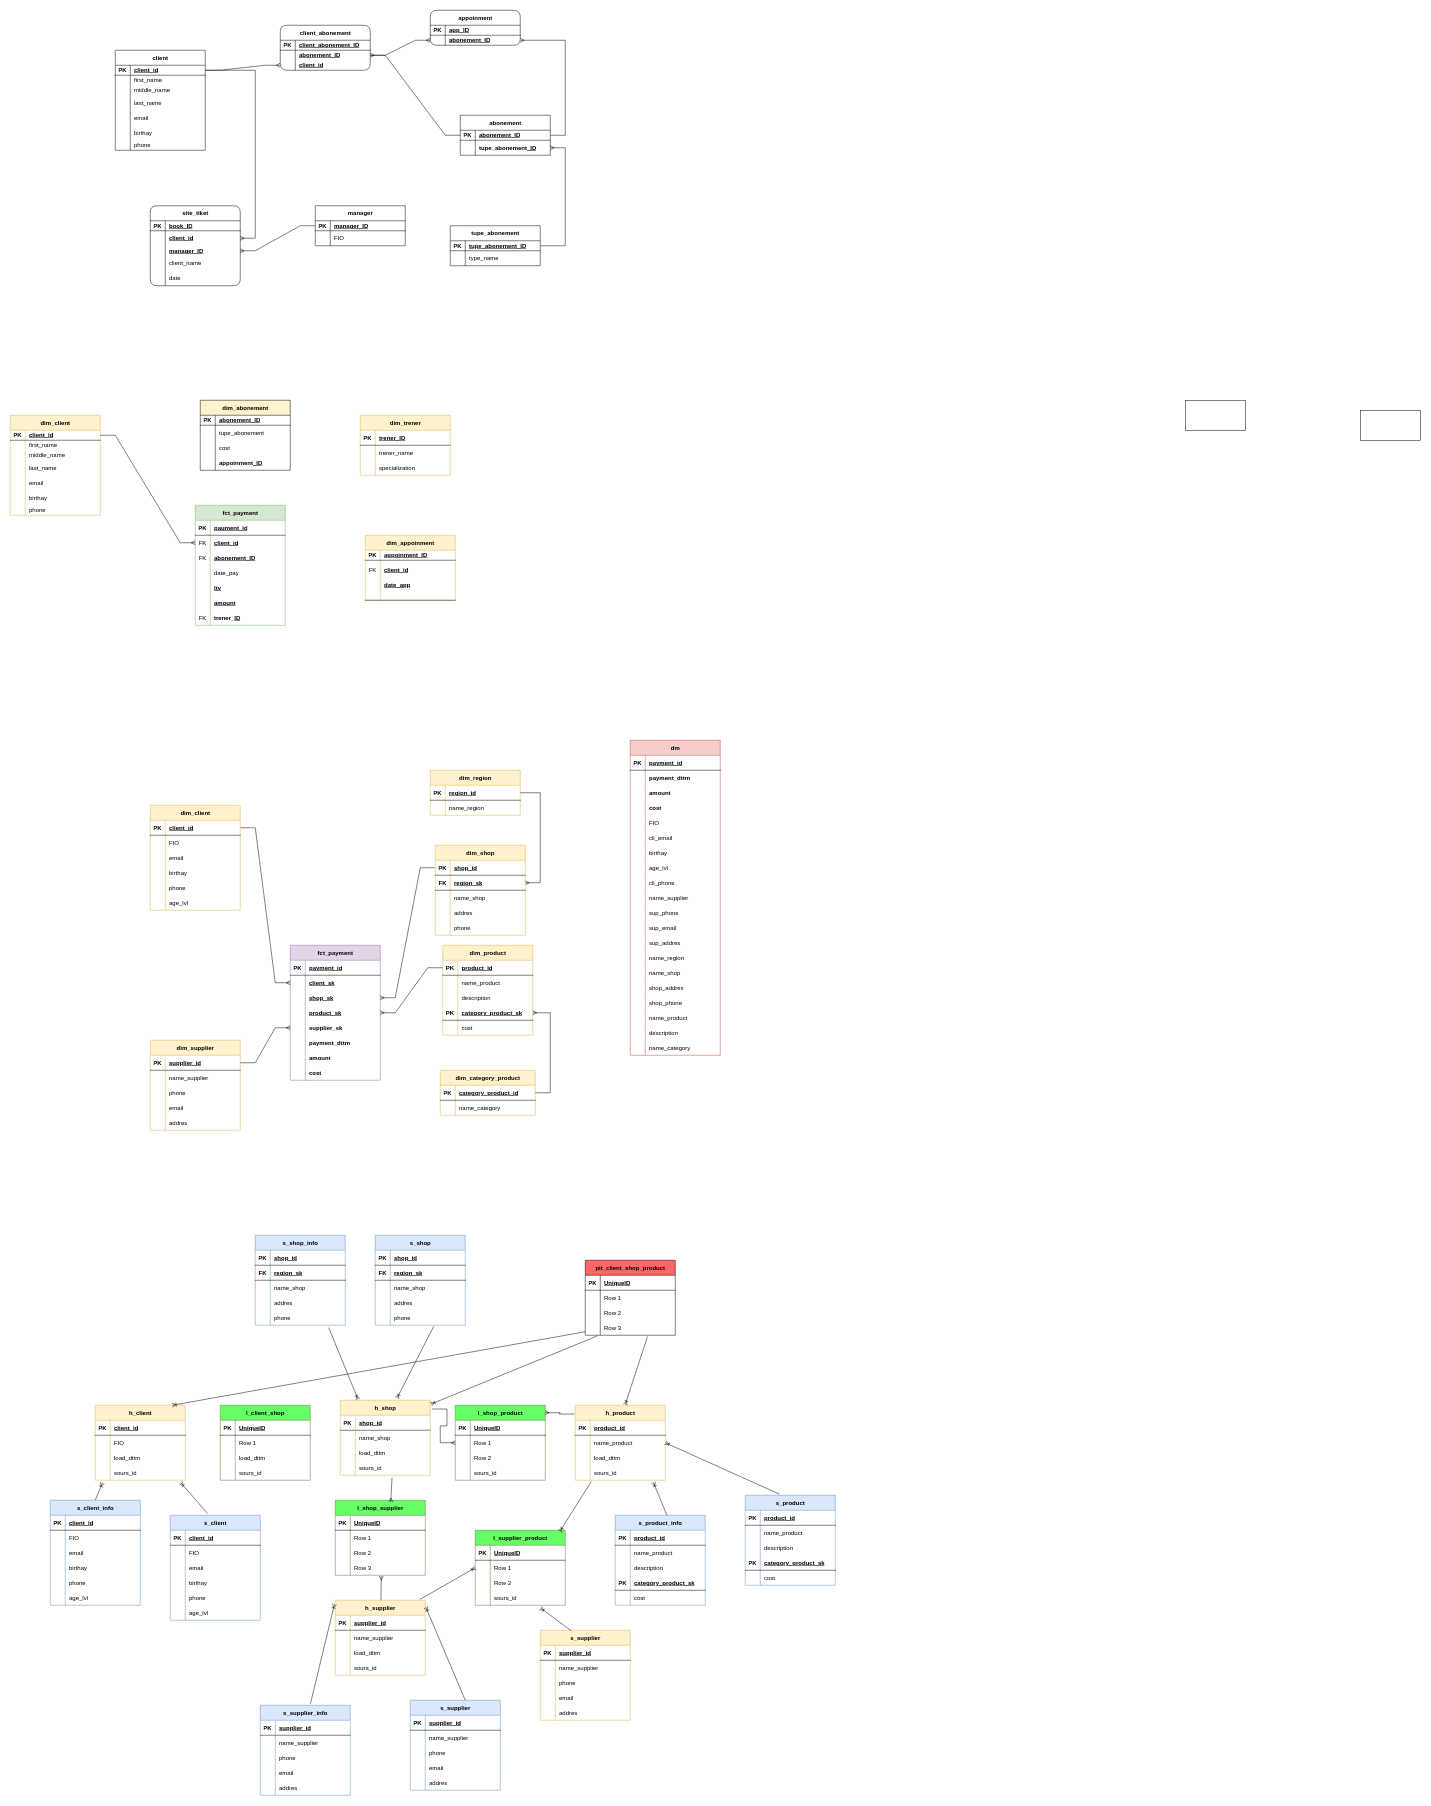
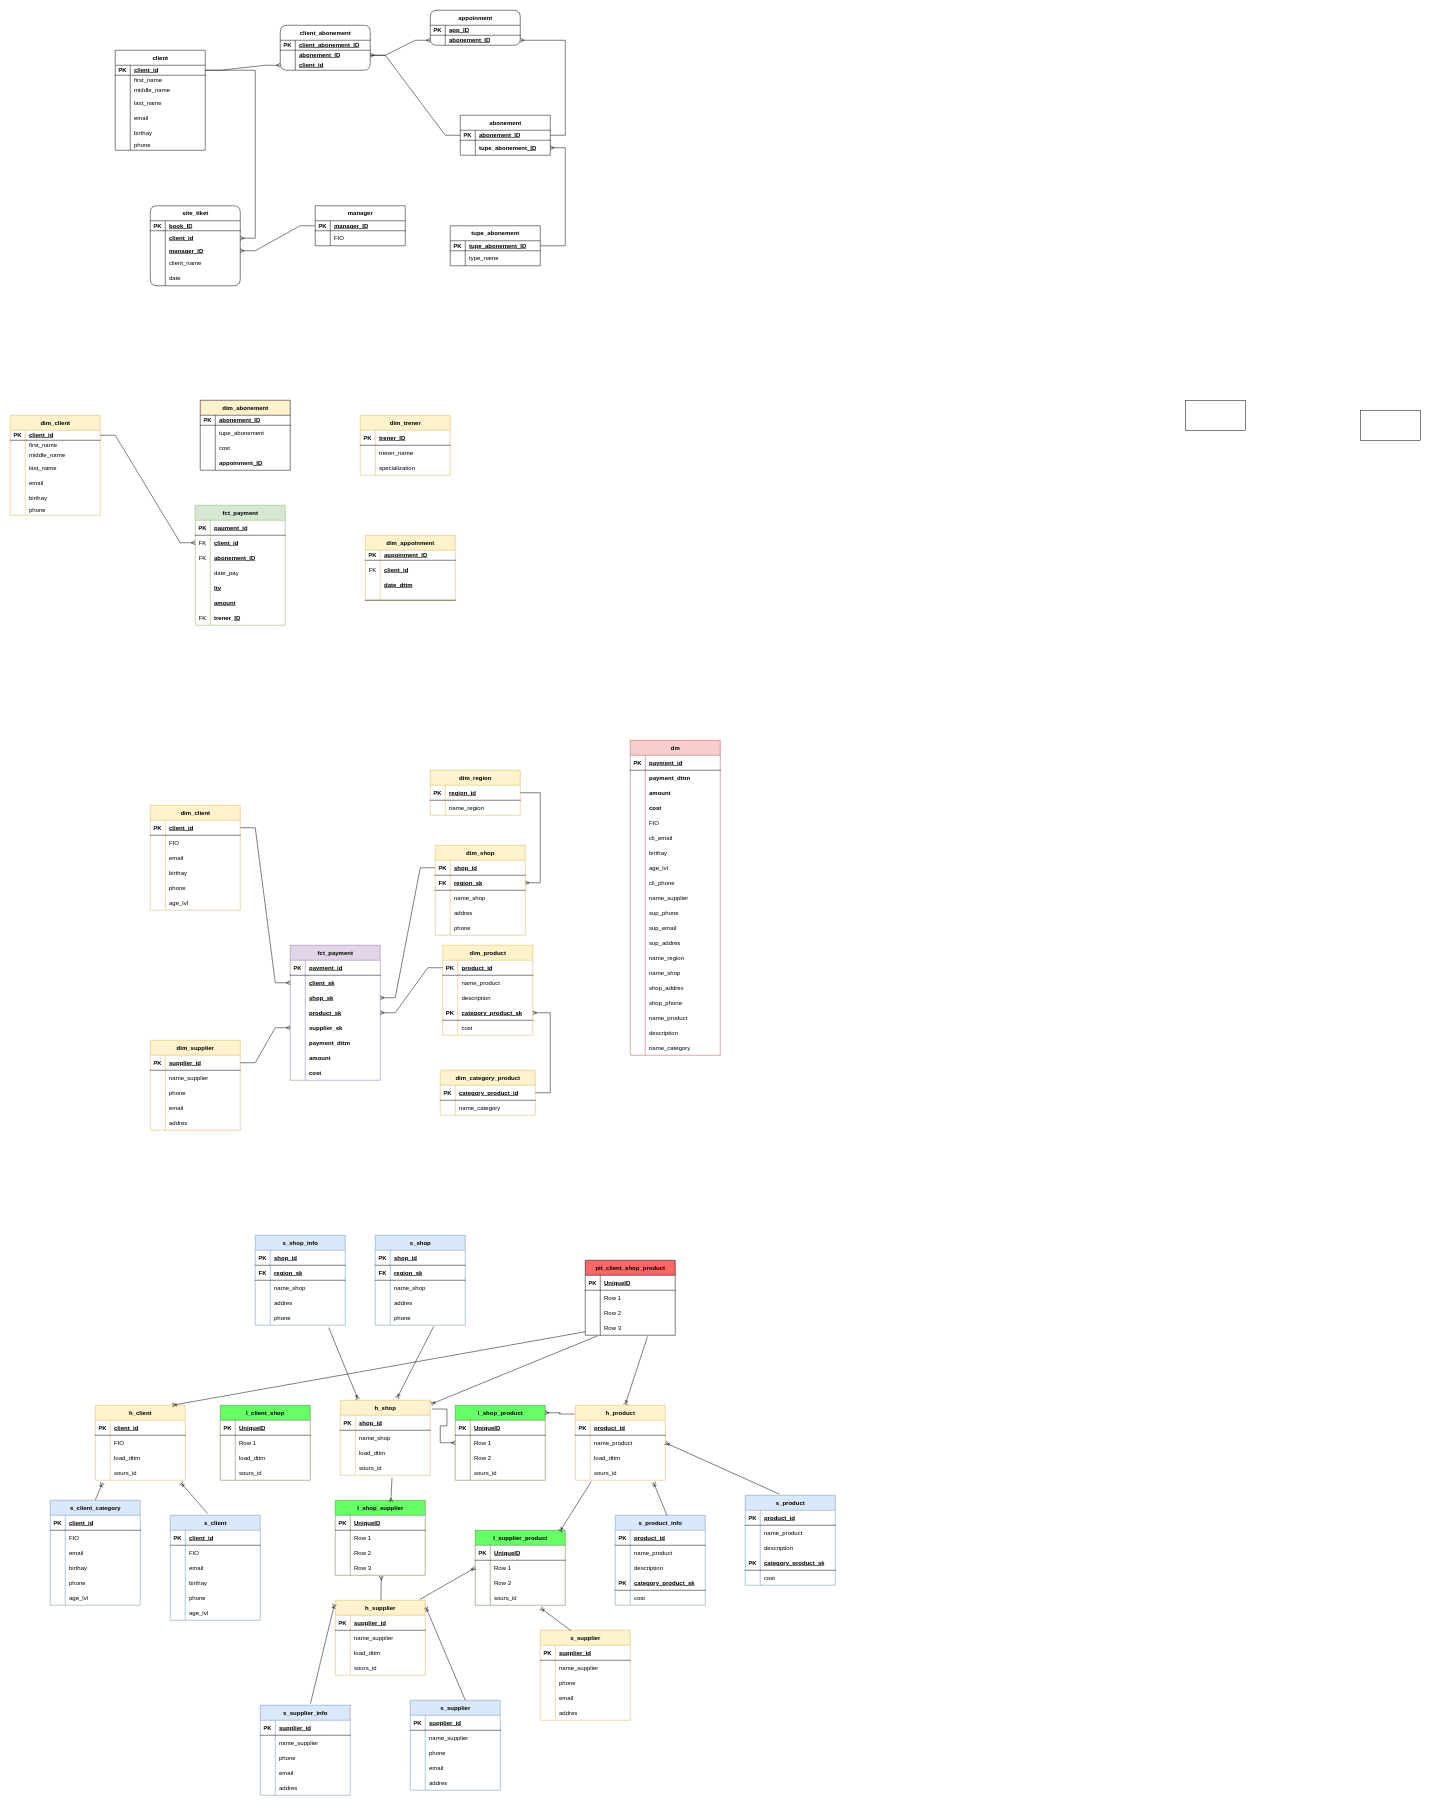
(398, 585) -> (399, 585)
(96, 1508) -> (96, 1508)
